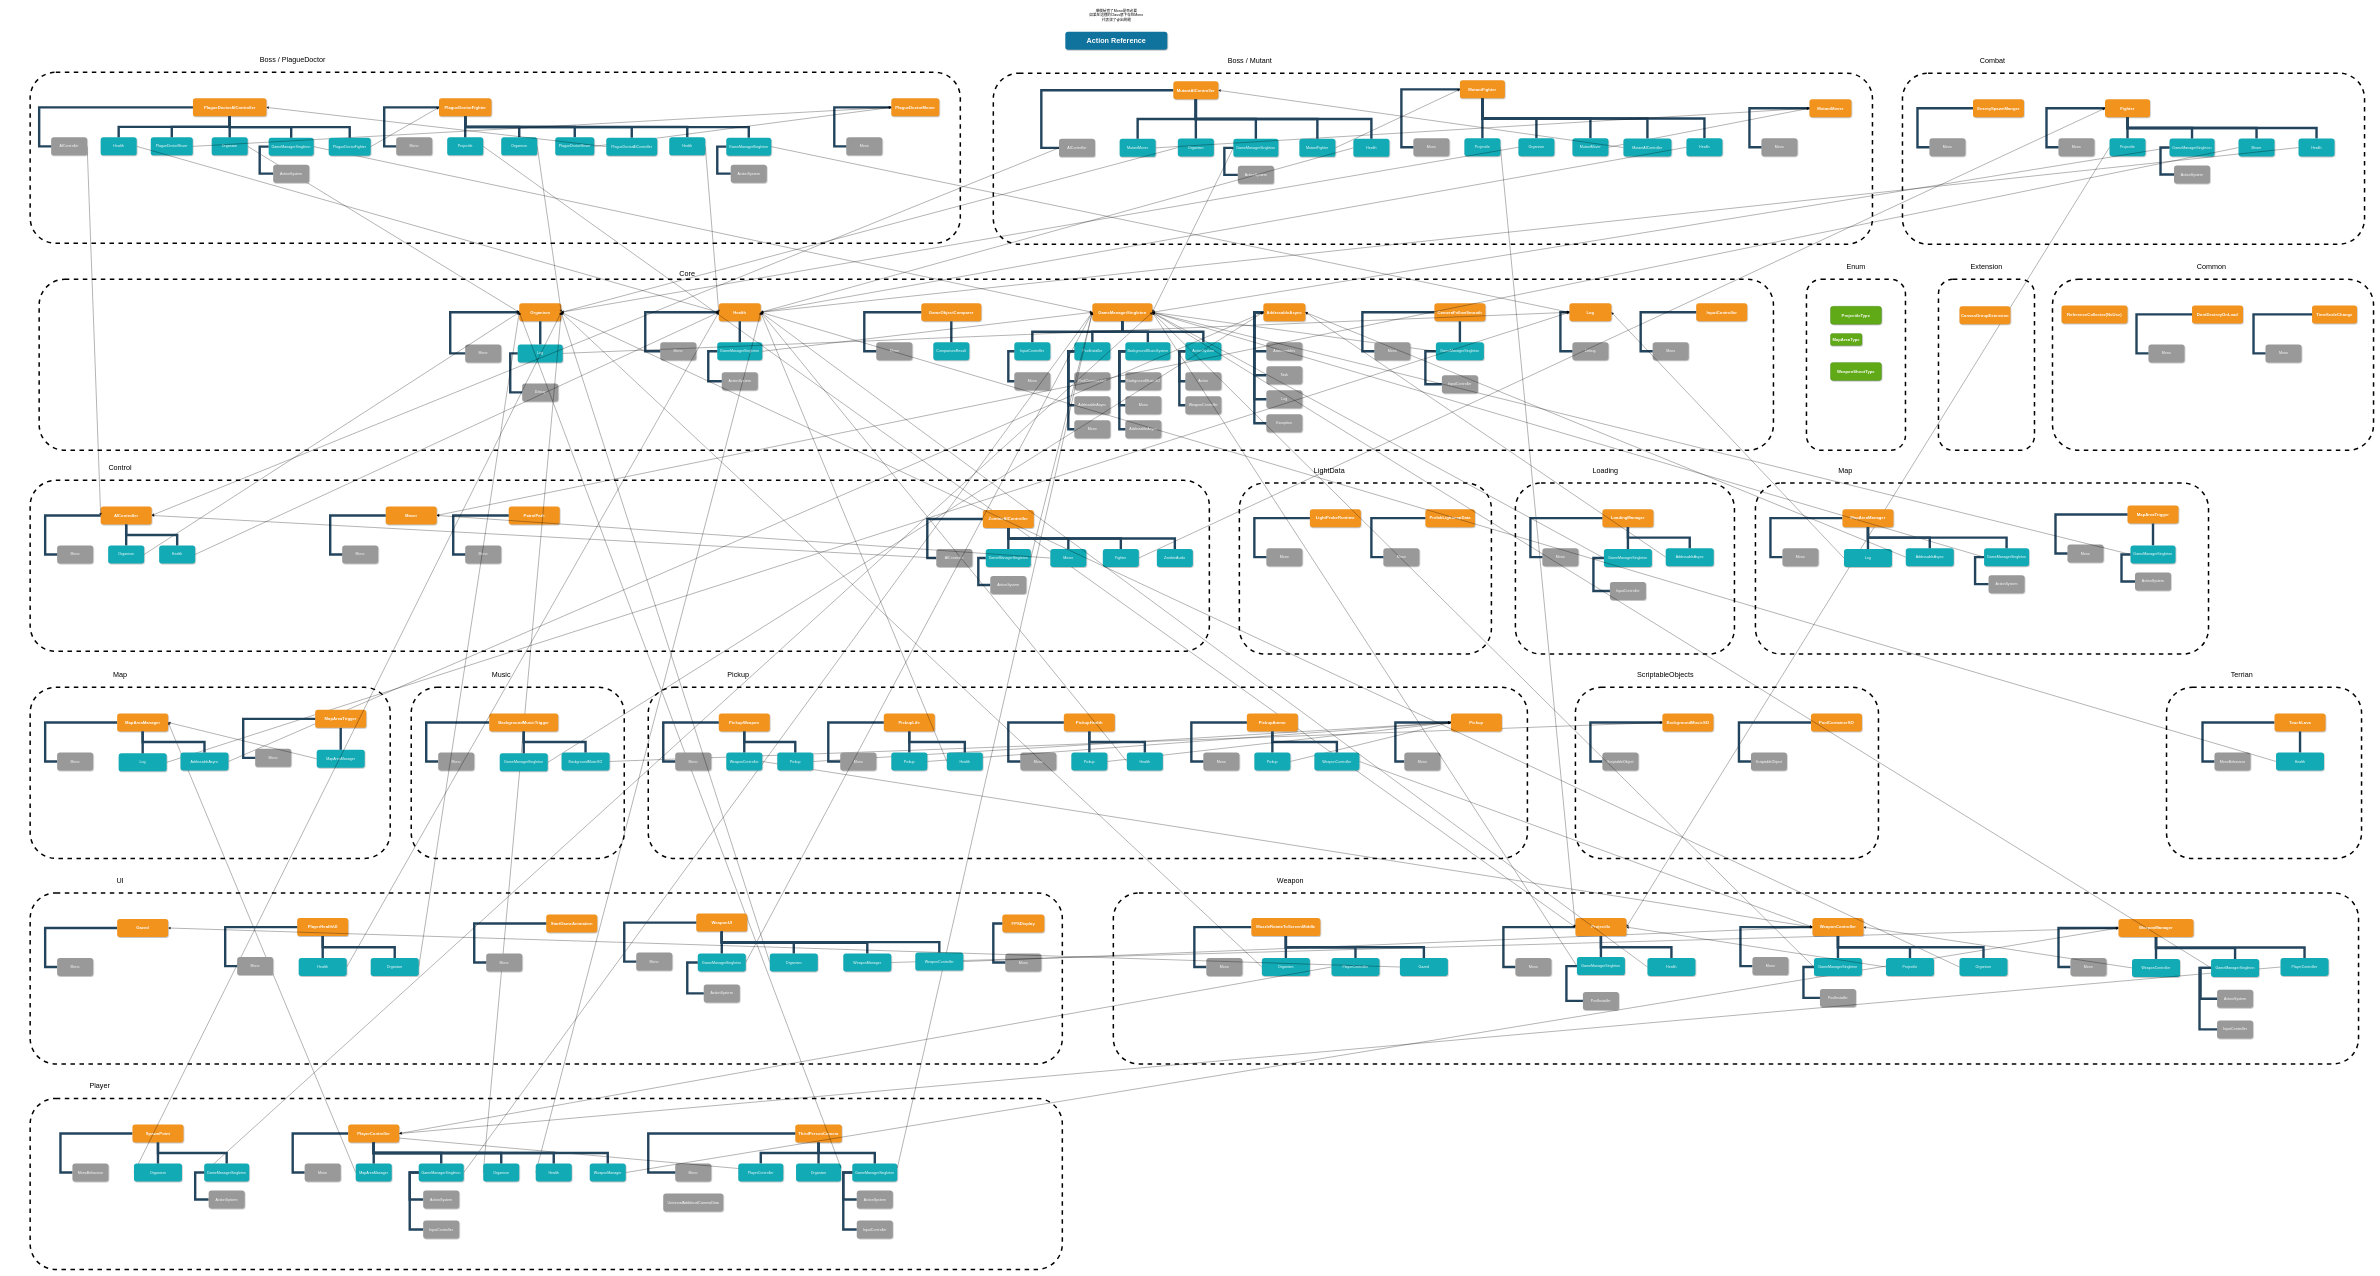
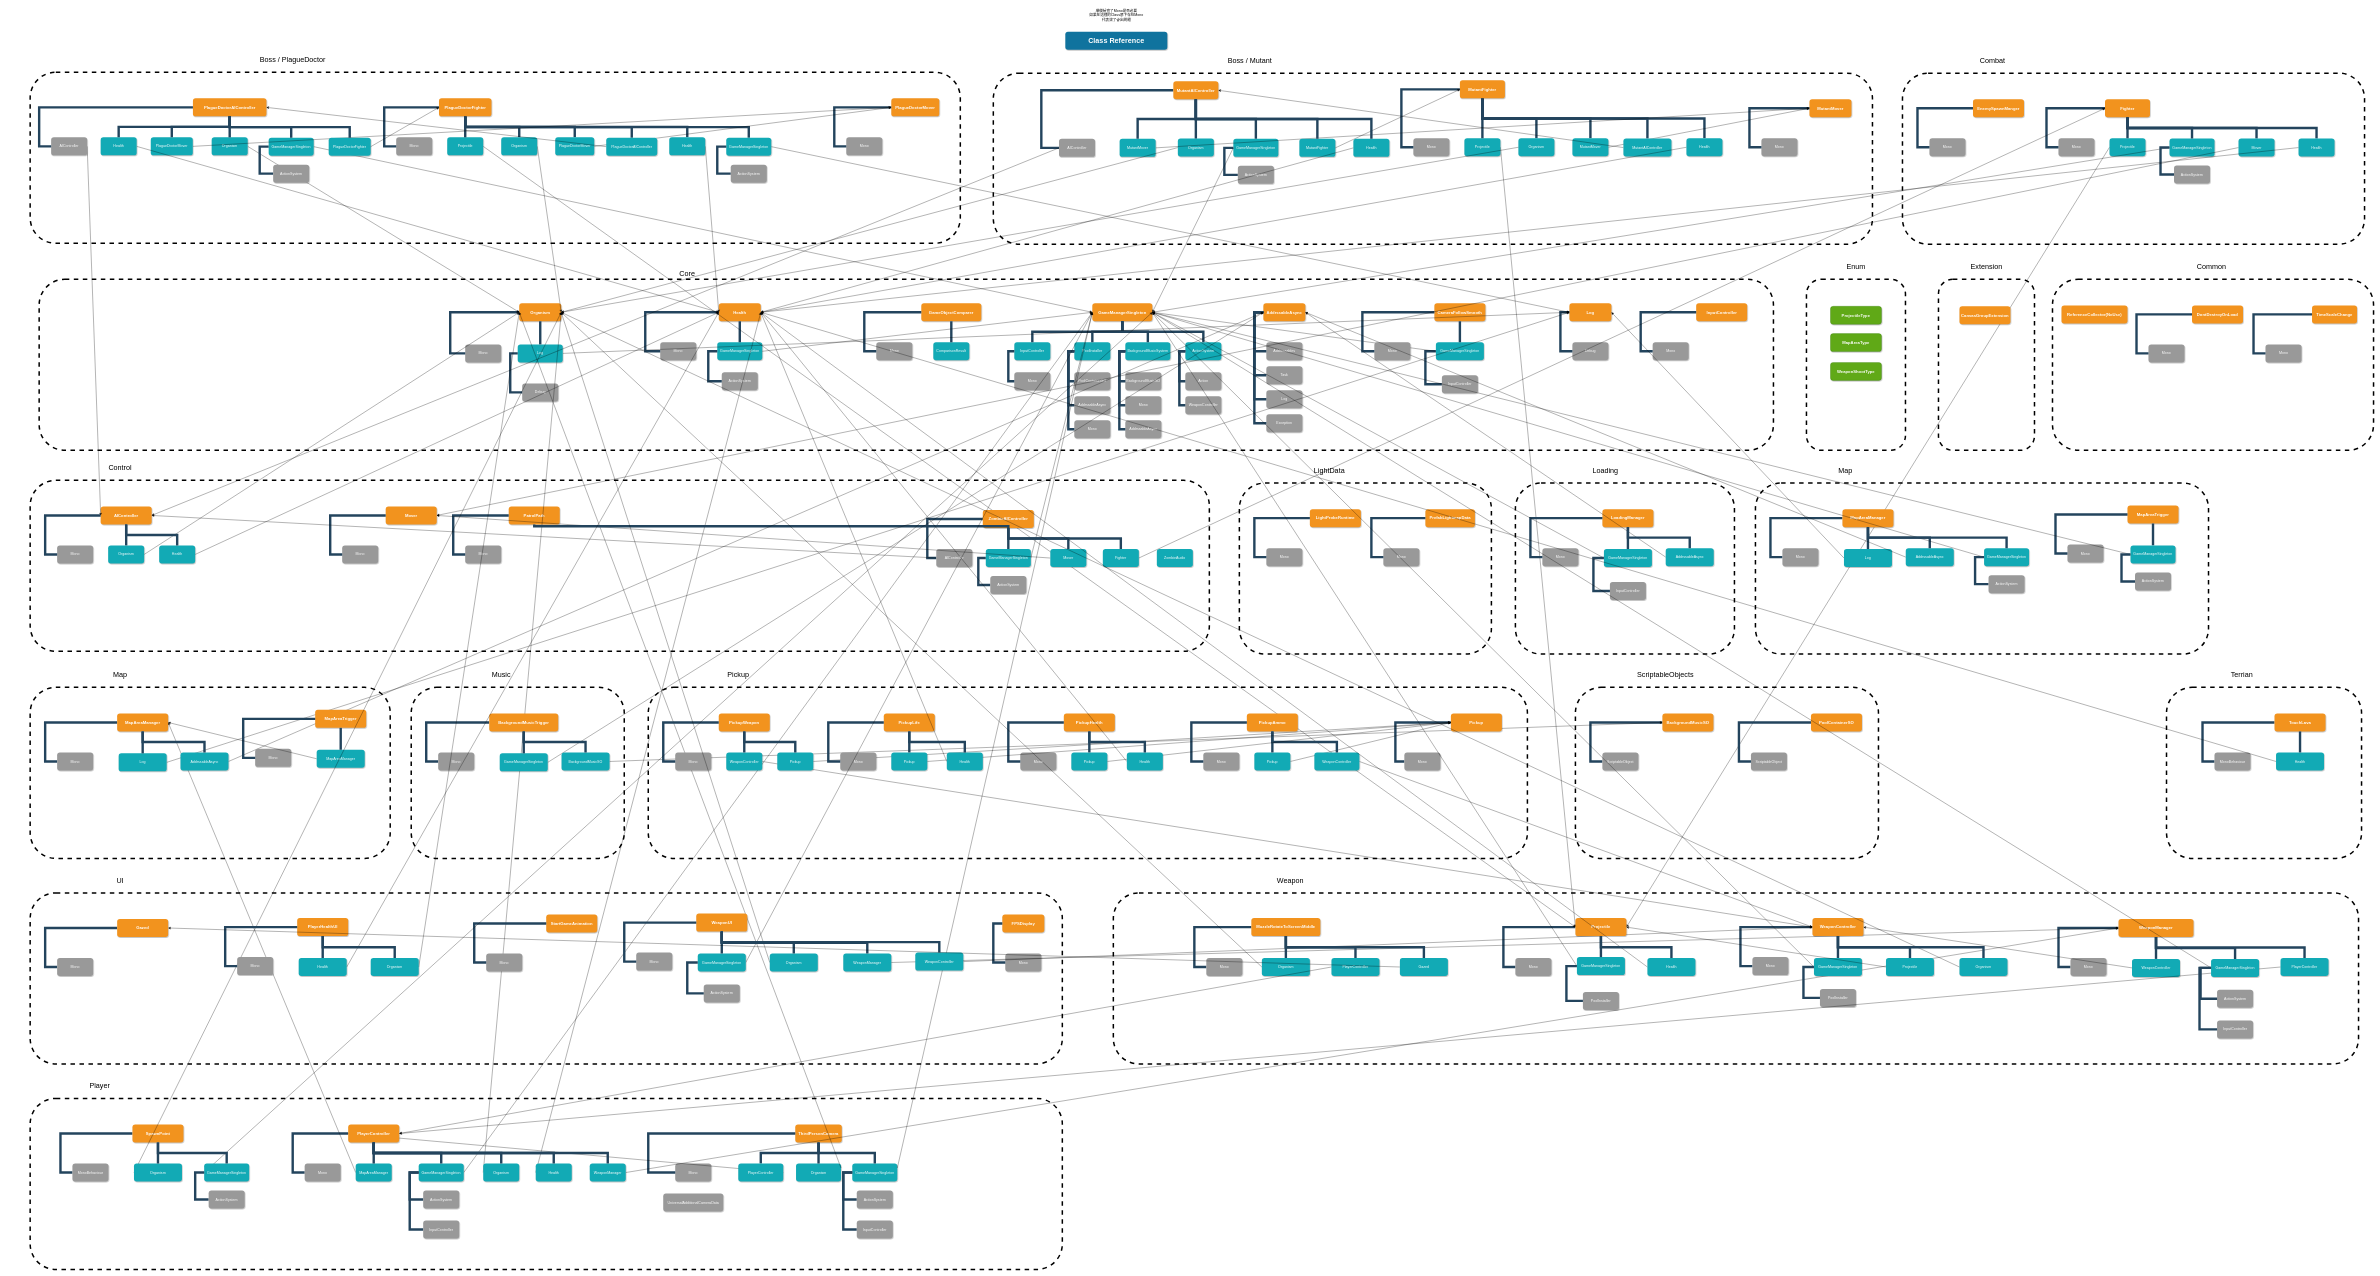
(1116, 41) -> (1116, 41)
(1846, 339) -> (1856, 342)
(1154, 538) -> (756, 526)
